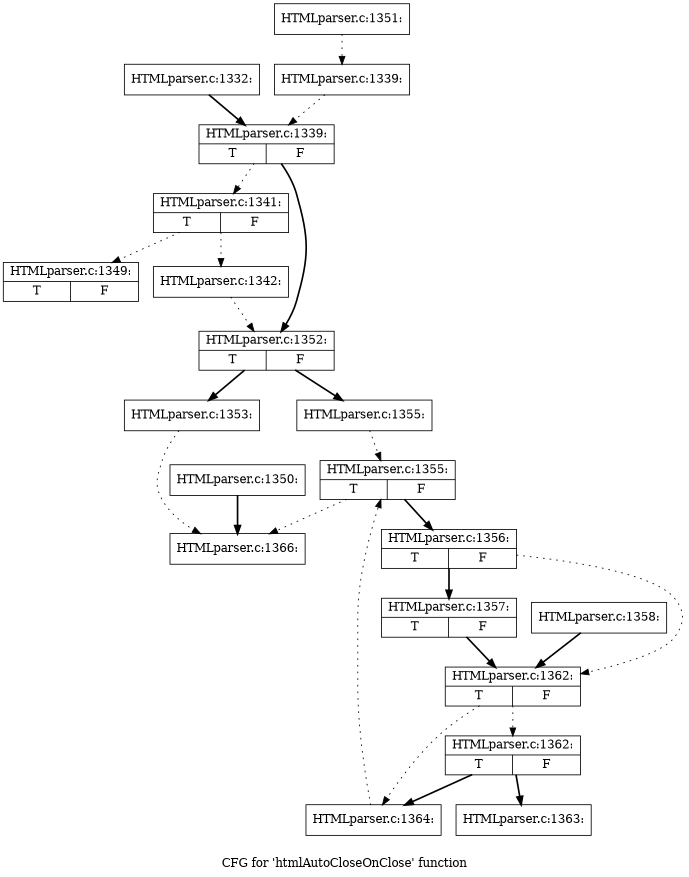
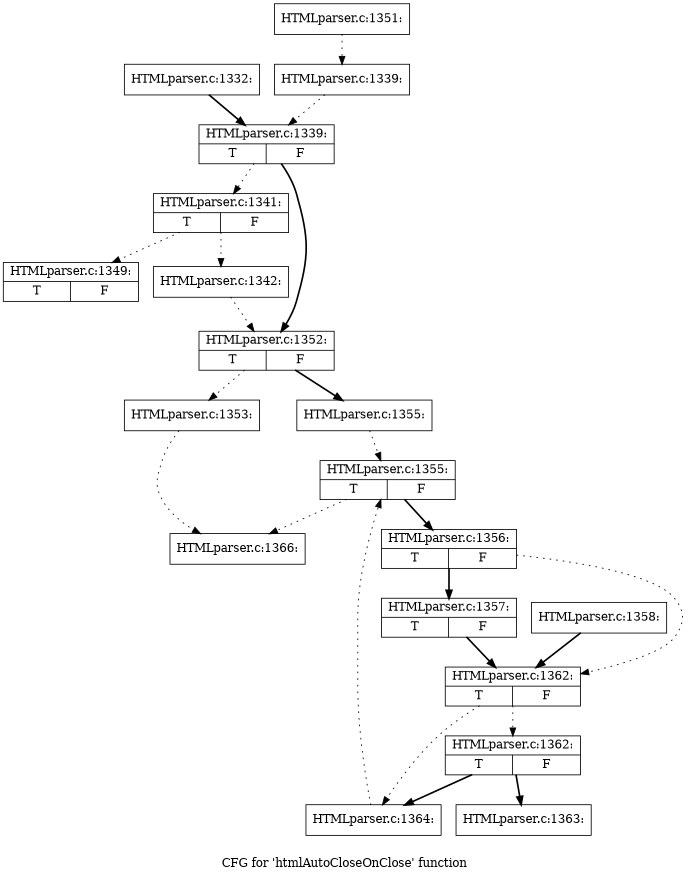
(230, 382) -> (230, 382)
(238, 480) -> none
